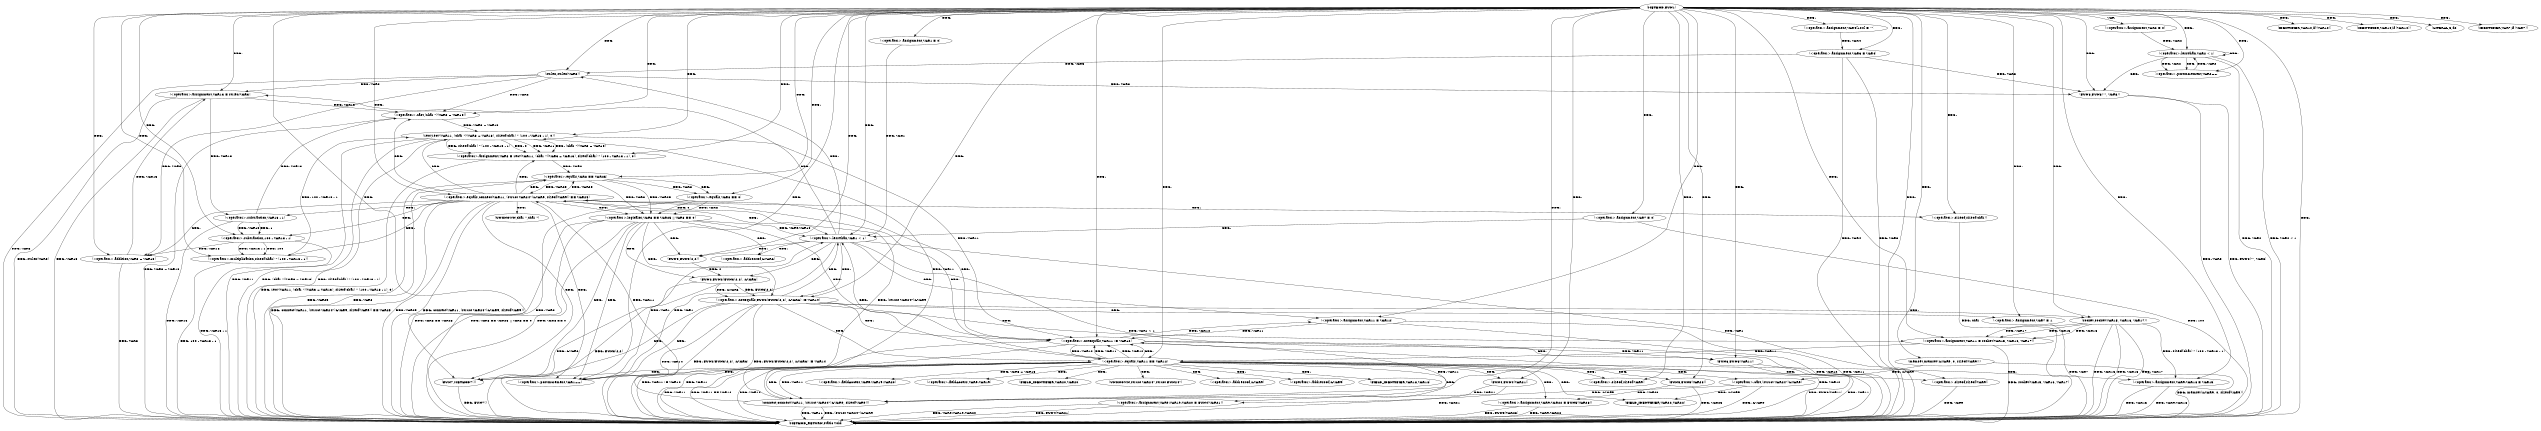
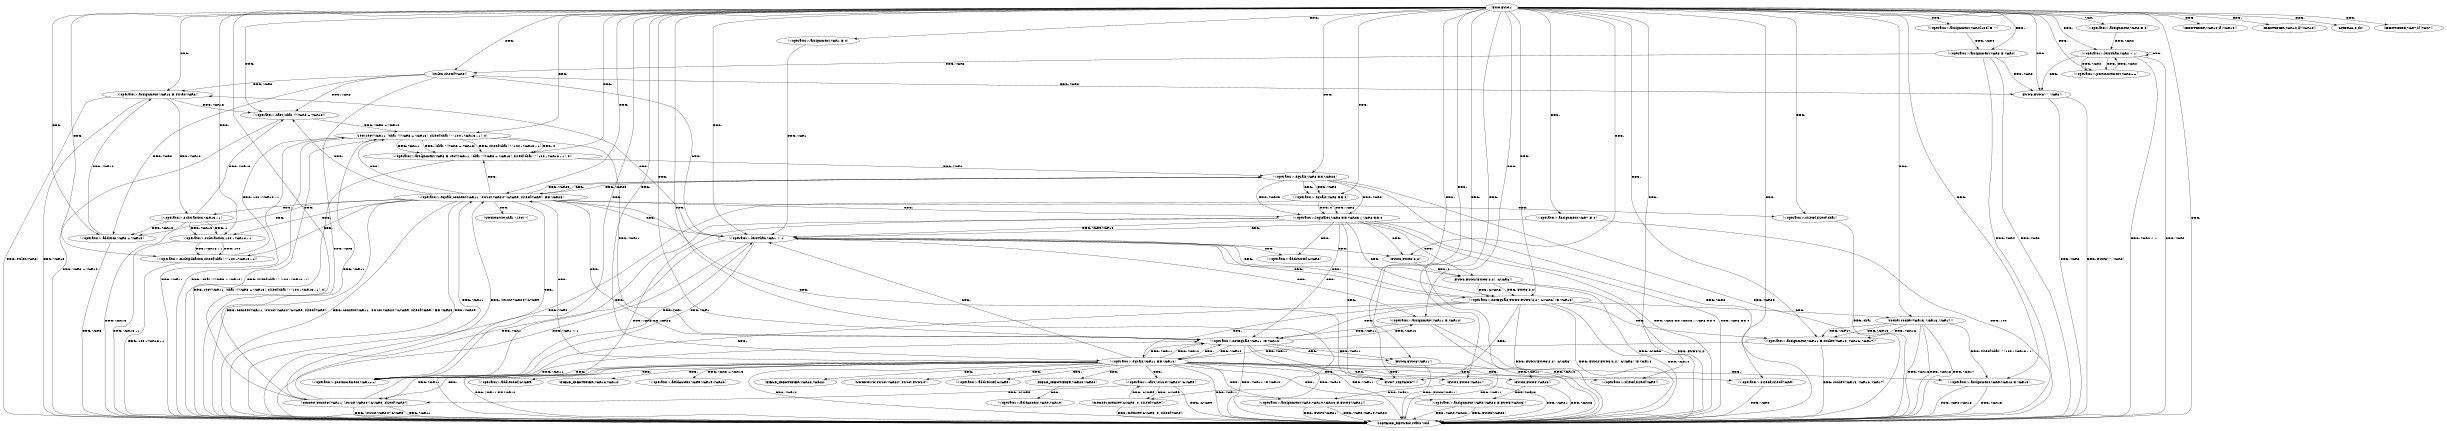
(1662, 8) -> (1502, 8)
(563, 74) -> (450, 74)
(517, 218) -> (506, 218)
(193, 248) -> (151, 227)
(2023, 321) -> none
(1048, 372) -> (1050, 392)
(1712, 392) -> (1156, 393)
(608, 420) -> none
